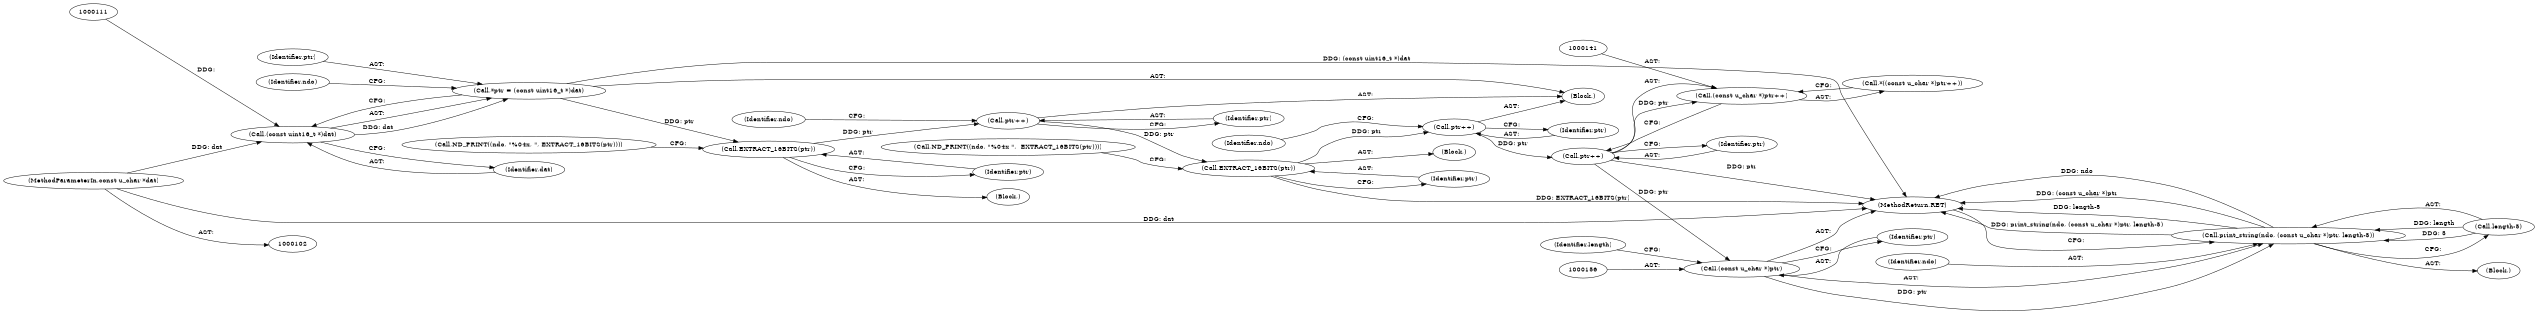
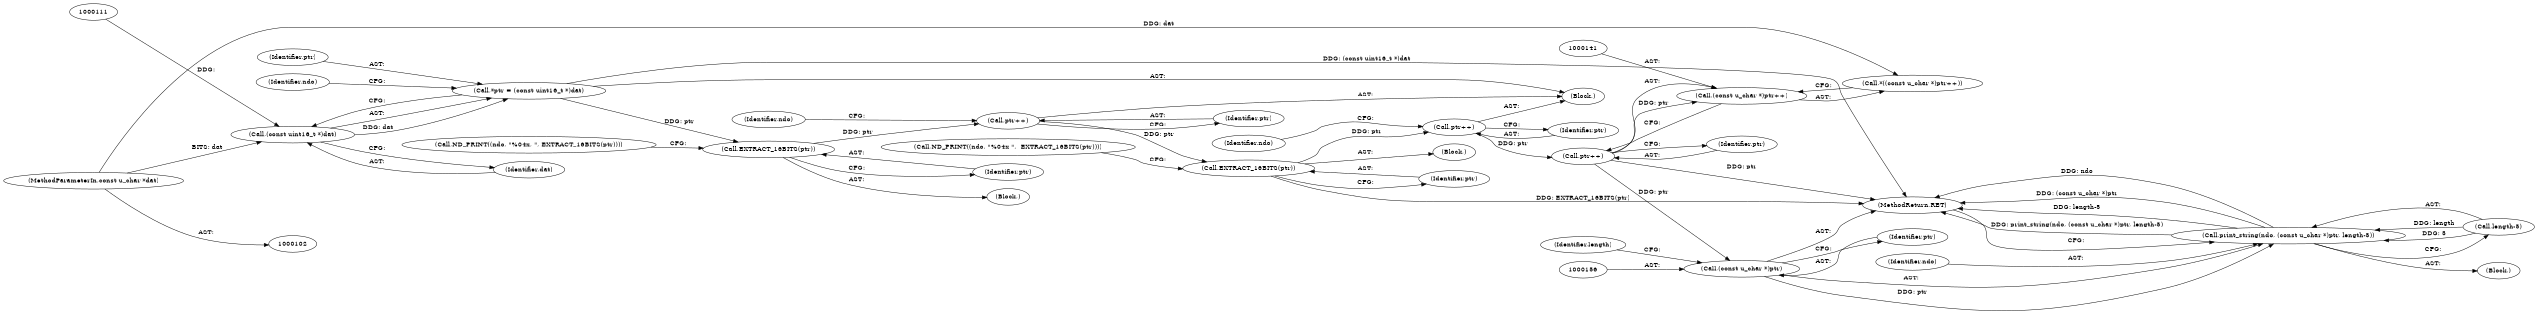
(207, 147) -> (207, 147)
(988, 223) -> (972, 27)
